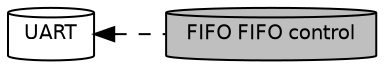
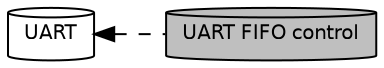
(271, 34) -> (271, 34)
